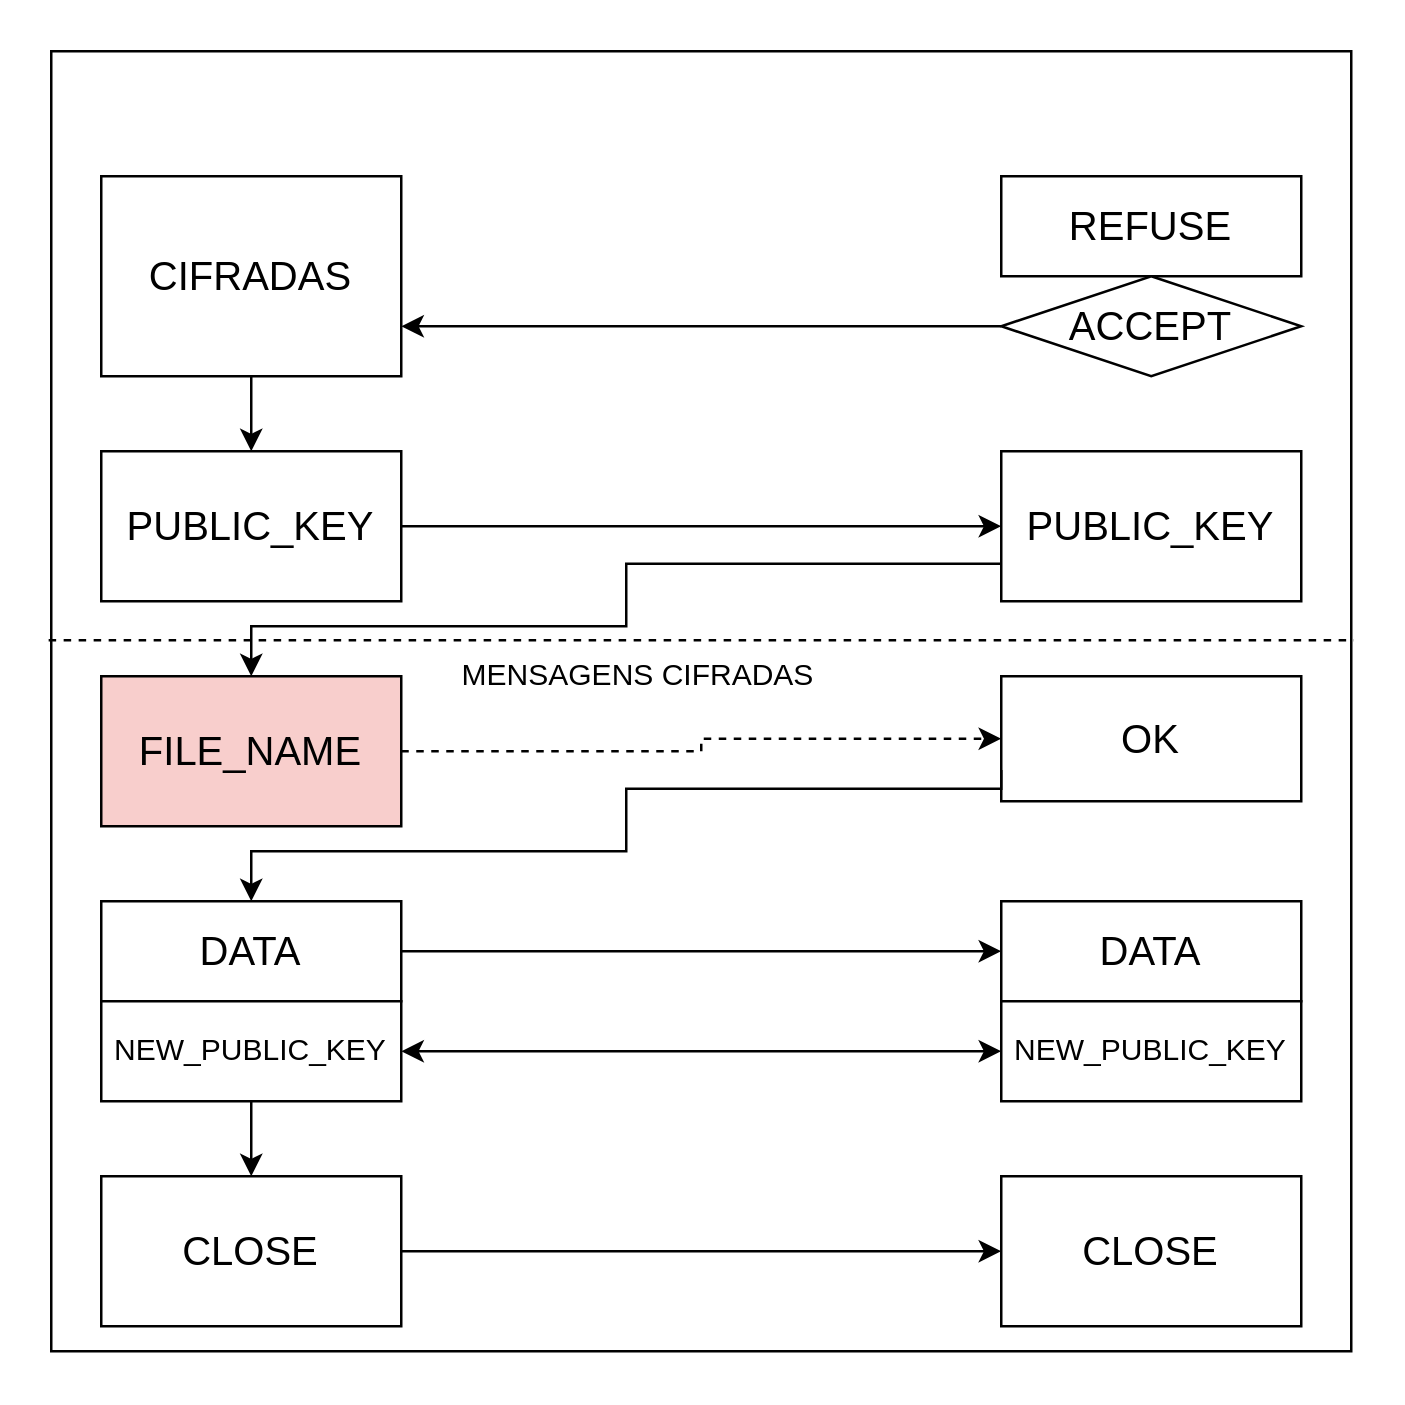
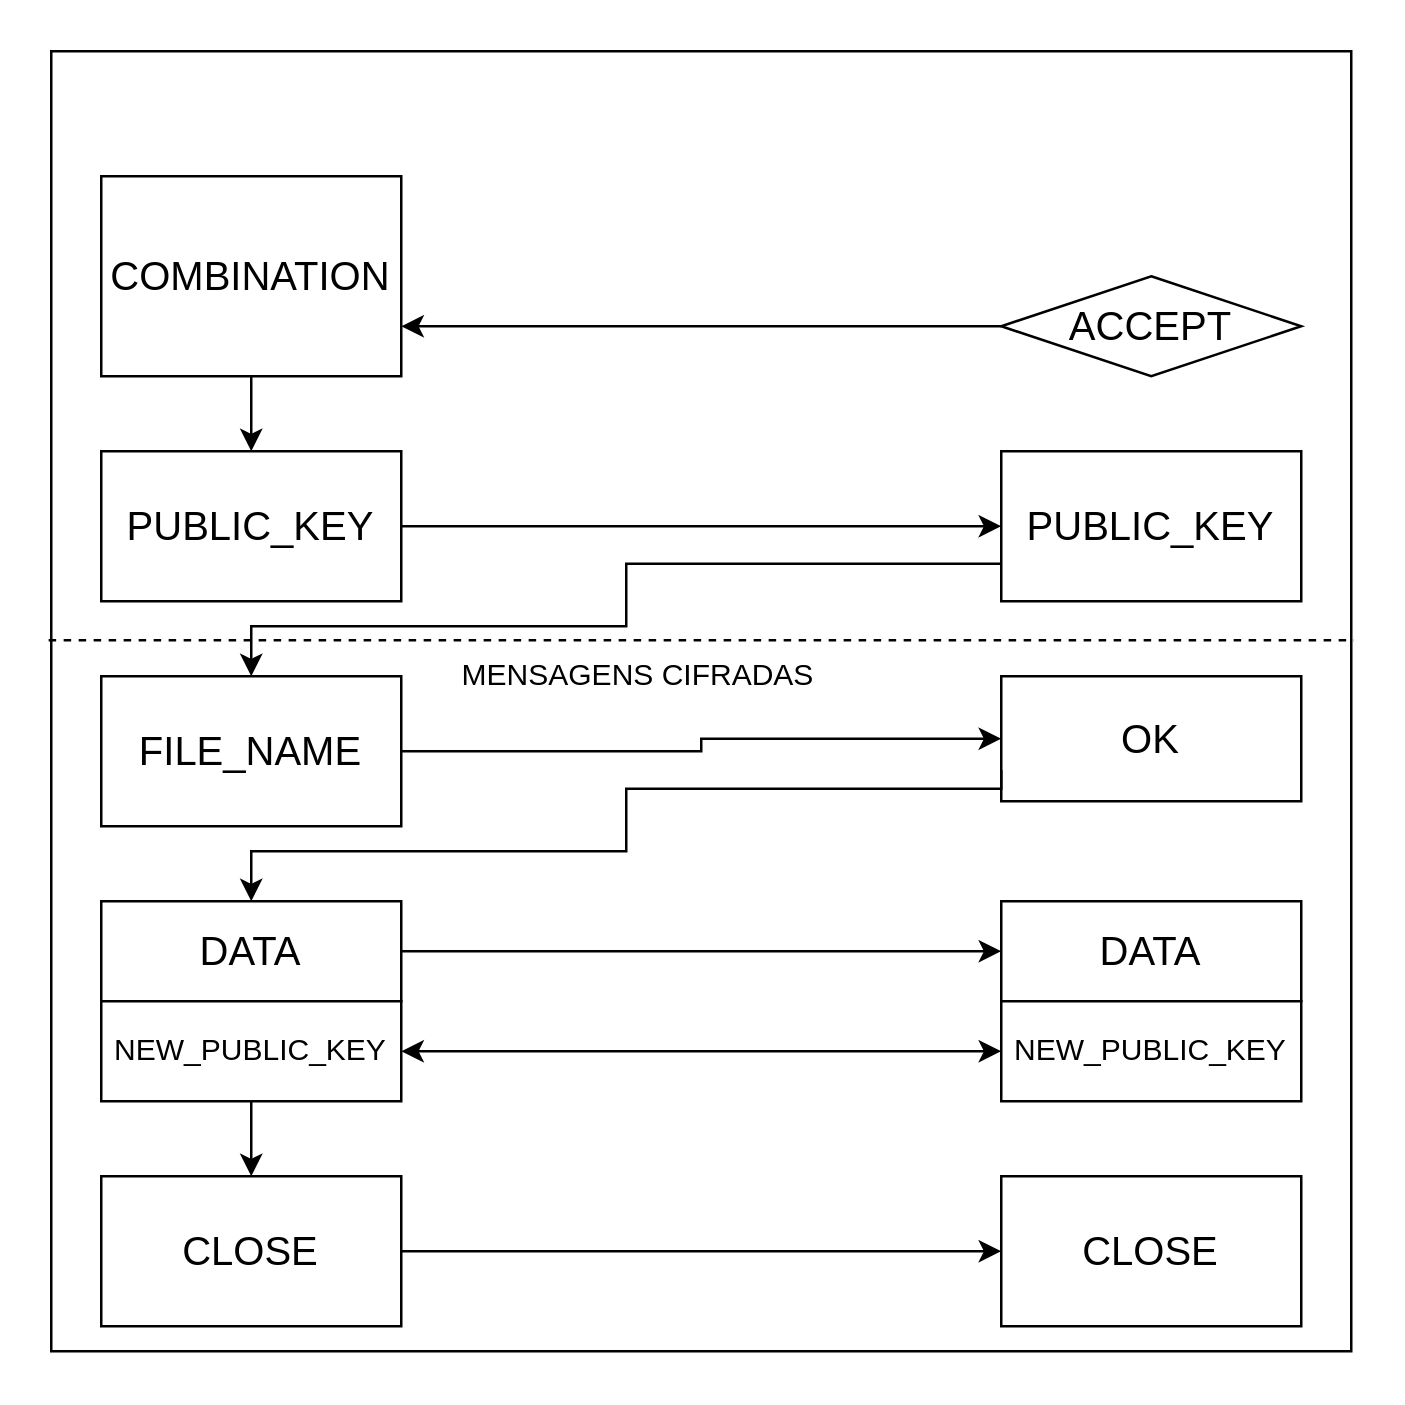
(1151, 226) -> none
(251, 276) -> (251, 276)
(701, 750) -> (701, 750)
(251, 751) -> (251, 751)
